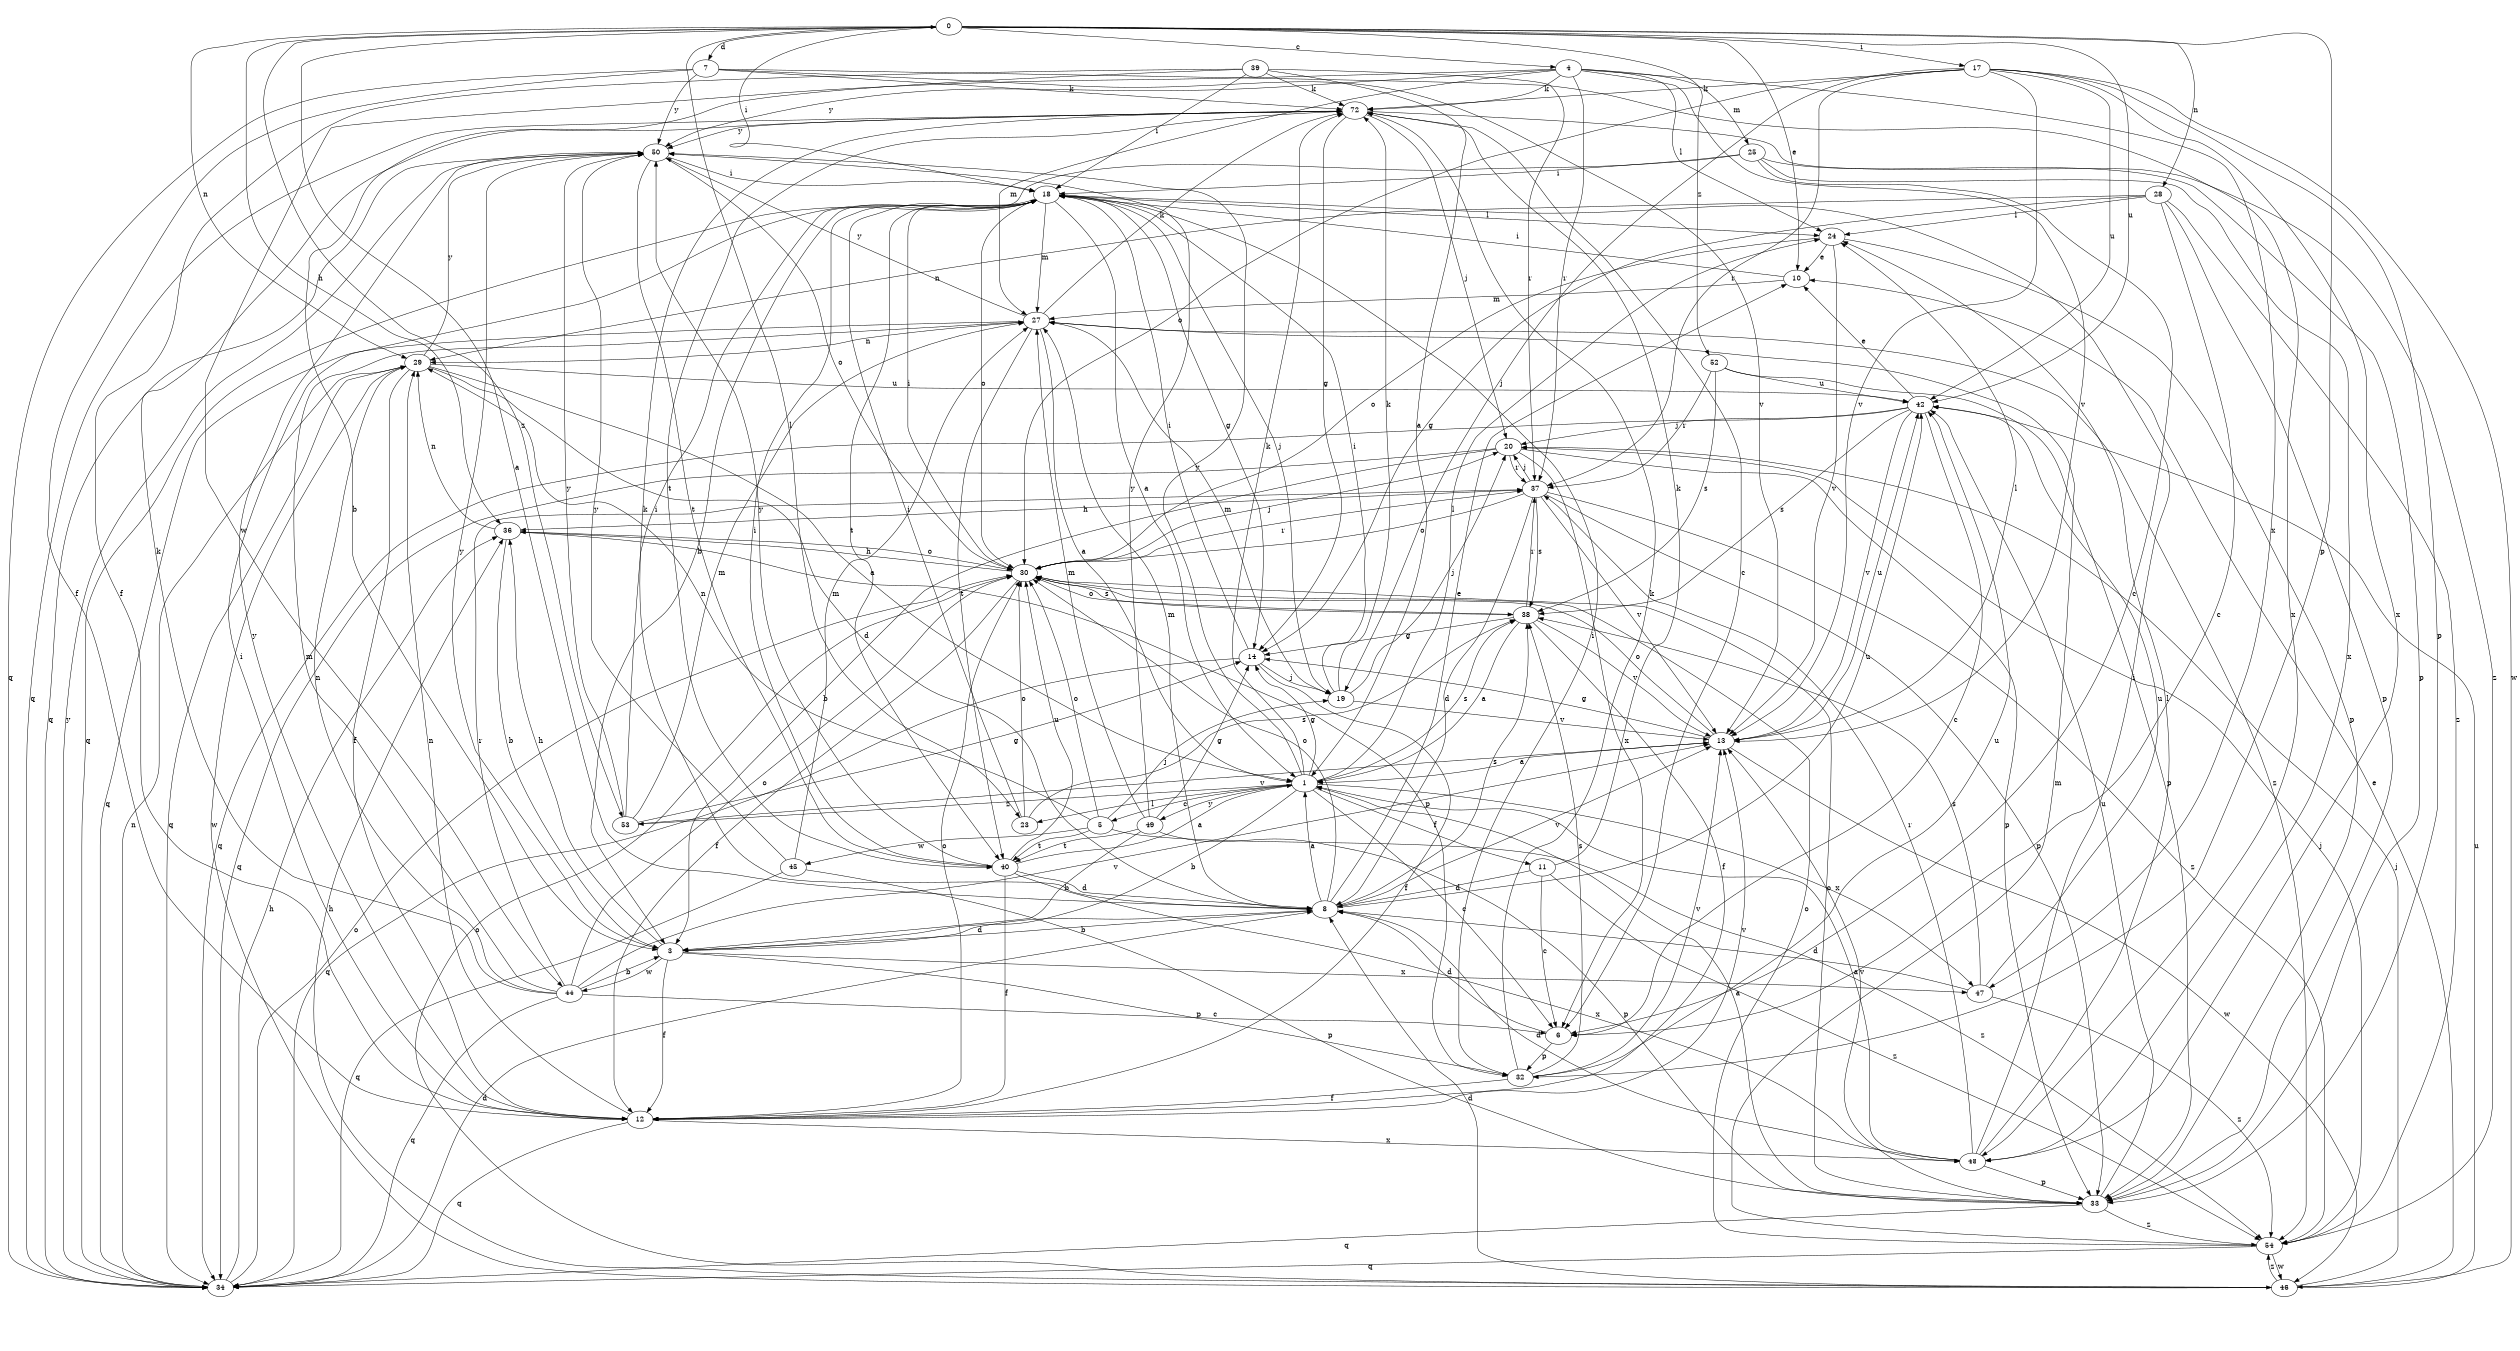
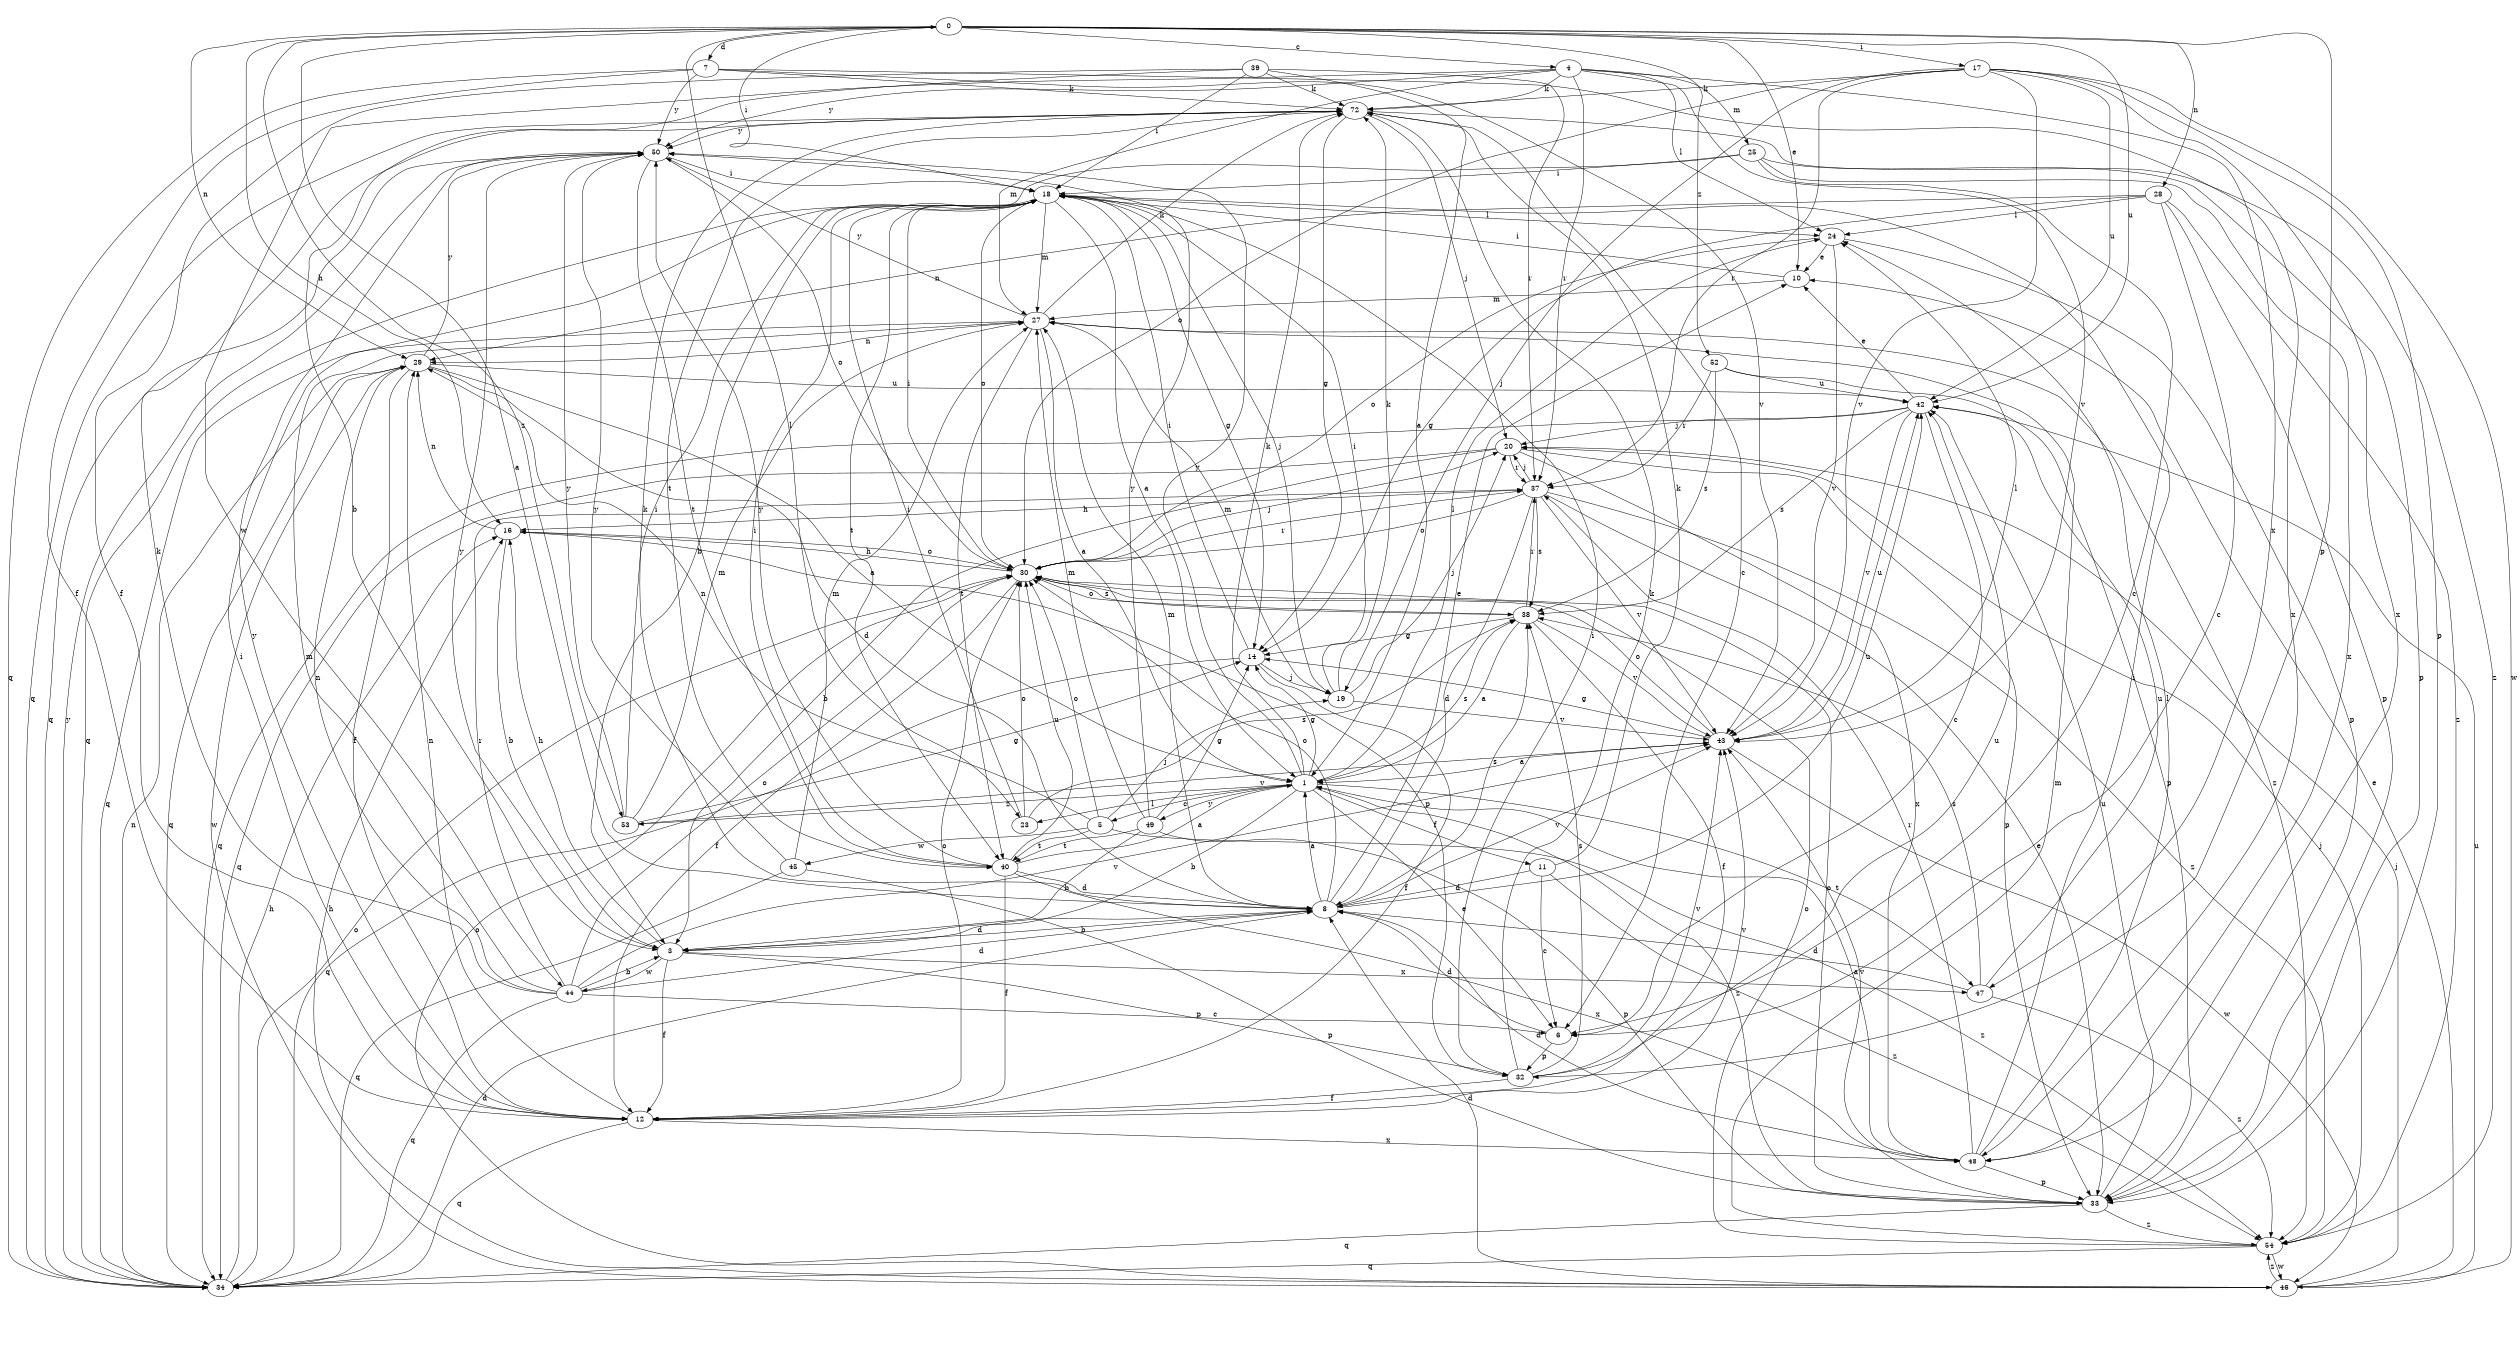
(508, 531) -> (508, 531)
(1618, 738) -> (1905, 719)
(1721, 741) -> (1721, 741)
(2039, 846) -> (2039, 846)
(1838, 888) -> (1838, 888)
(1464, 909) -> (1464, 909)
none -> (944, 947)
(1738, 994) -> (1738, 994)
